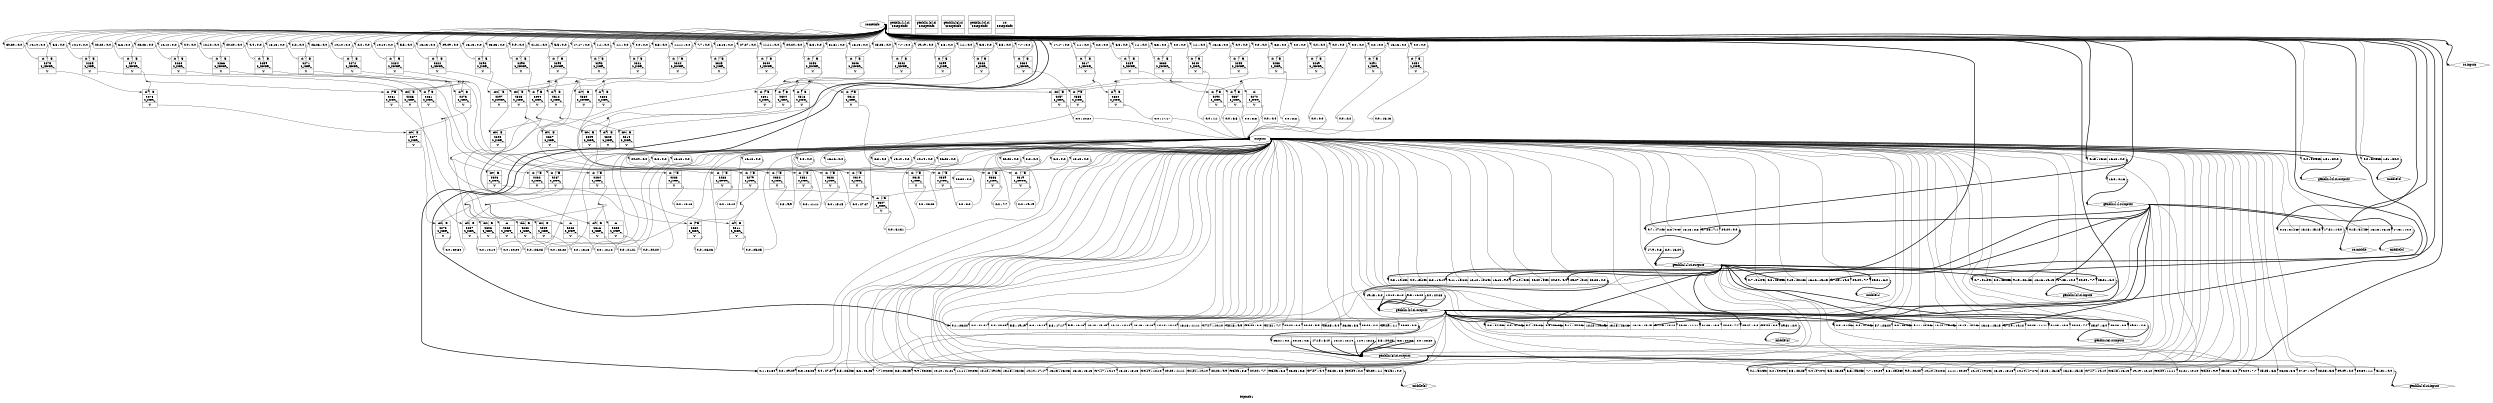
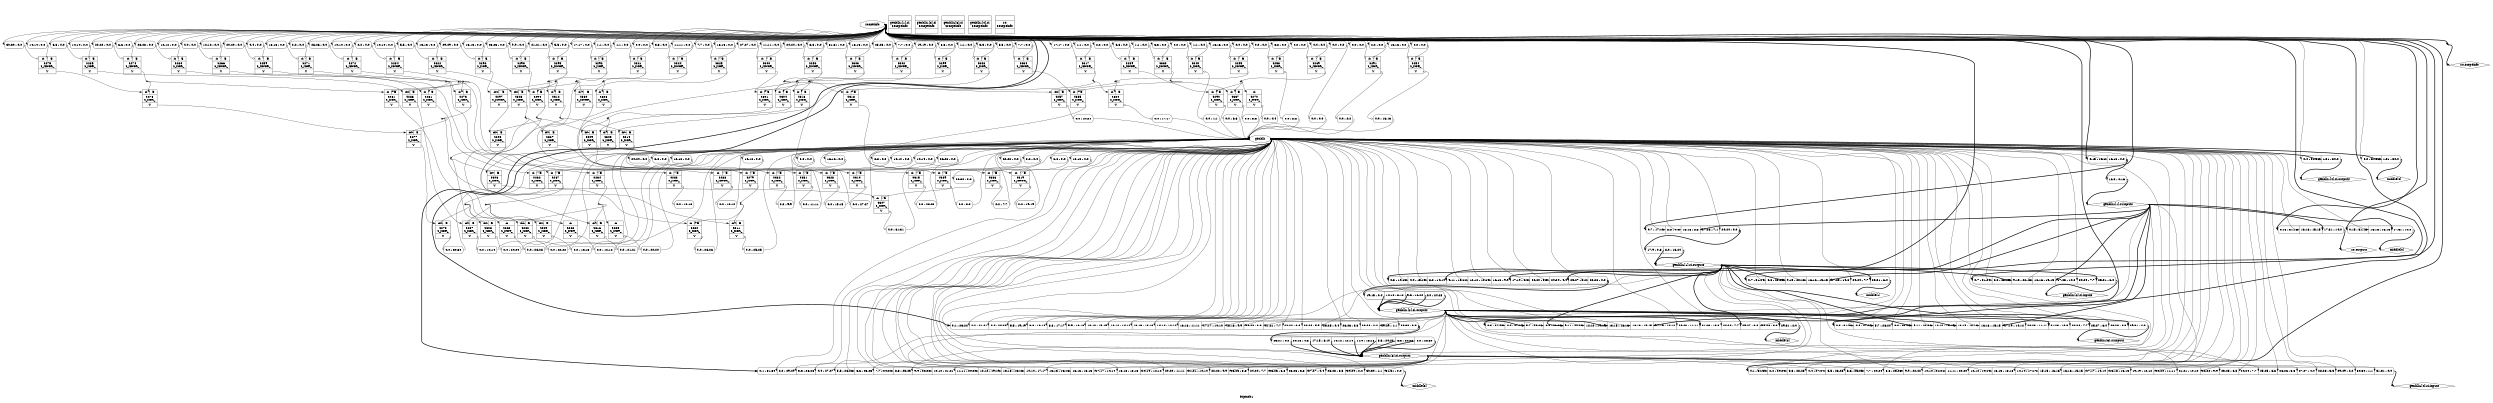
(2470, 65) -> (2470, 65)
(1260, 139) -> (1260, 139)
(2359, 250) -> (2359, 250)
